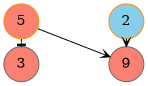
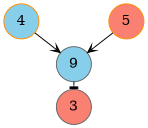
(126, 21) -> (21, 21)
(21, 41) -> (74, 83)
(126, 64) -> (74, 64)
